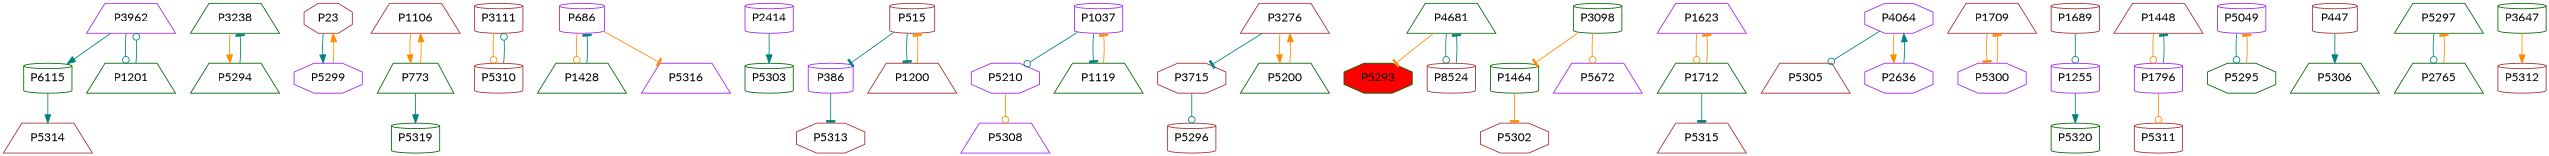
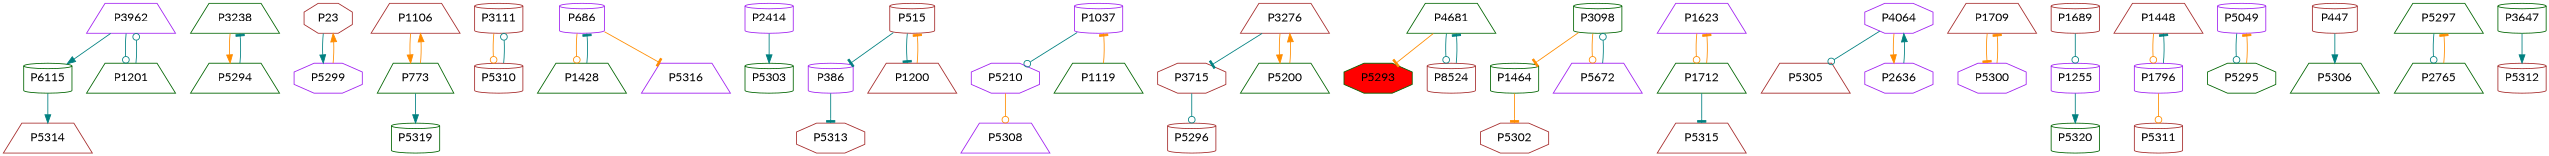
(2522, 44) -> (2522, 44)
(1093, 46) -> none
none -> (1603, 52)
